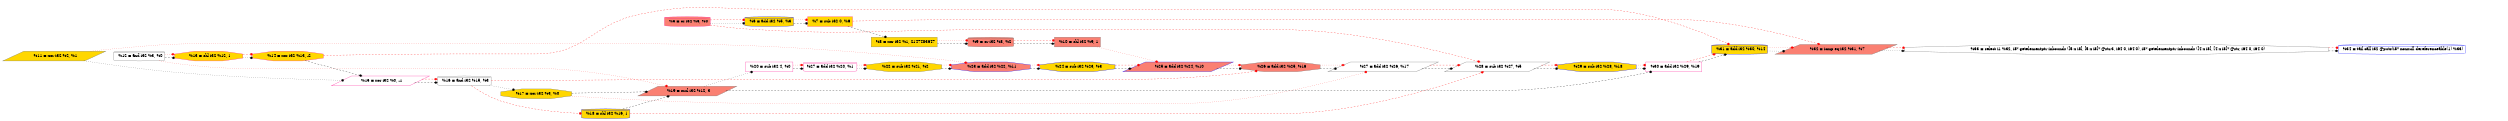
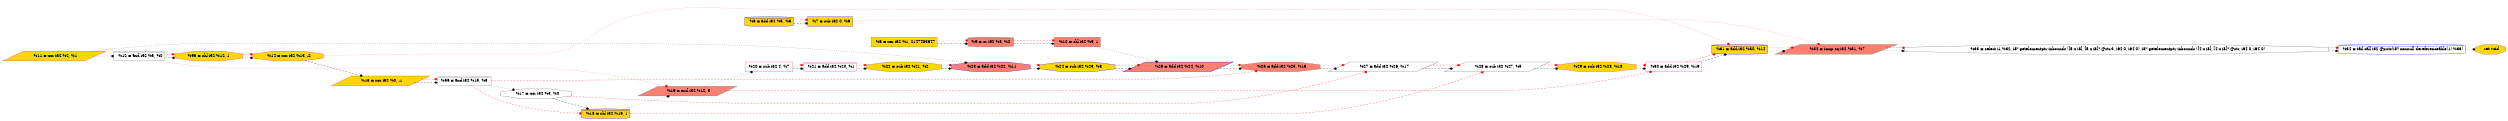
(1023, 9) -> (1023, 9)
(1336, 19) -> (1336, 19)
(687, 22) -> none
(830, 22) -> (830, 22)
(861, 30) -> none
(991, 42) -> (991, 42)
(528, 44) -> (528, 44)
none -> (2490, 49)
(1126, 54) -> (1126, 54)
(54, 56) -> (54, 56)
(209, 56) -> (209, 56)
(328, 67) -> (328, 67)
(769, 67) -> (769, 67)
(830, 67) -> (830, 67)
(1597, 67) -> (1597, 67)
(212, 75) -> (103, 56)
(380, 81) -> (380, 81)
(464, 81) -> (464, 81)
(1188, 91) -> (1188, 91)
(608, 93) -> (569, 103)
(536, 94) -> (536, 94)
(645, 103) -> (645, 103)
(969, 103) -> (969, 103)
